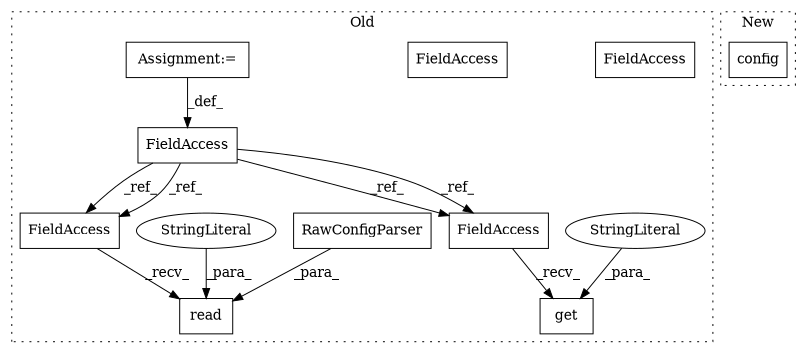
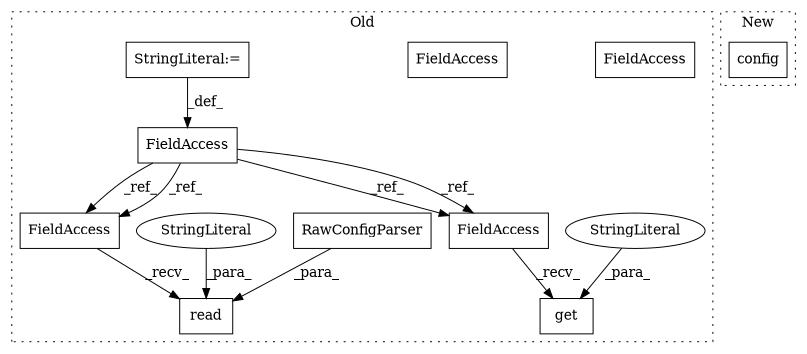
(188, 60) -> (188, 60)
